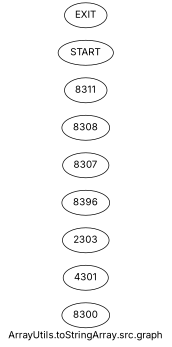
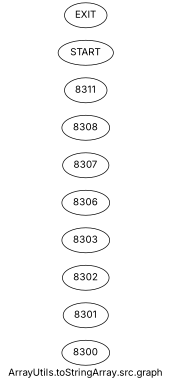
(86, 203) -> (86, 203)
(86, 240) -> (86, 240)
none -> (86, 278)
(86, 278) -> (86, 315)
